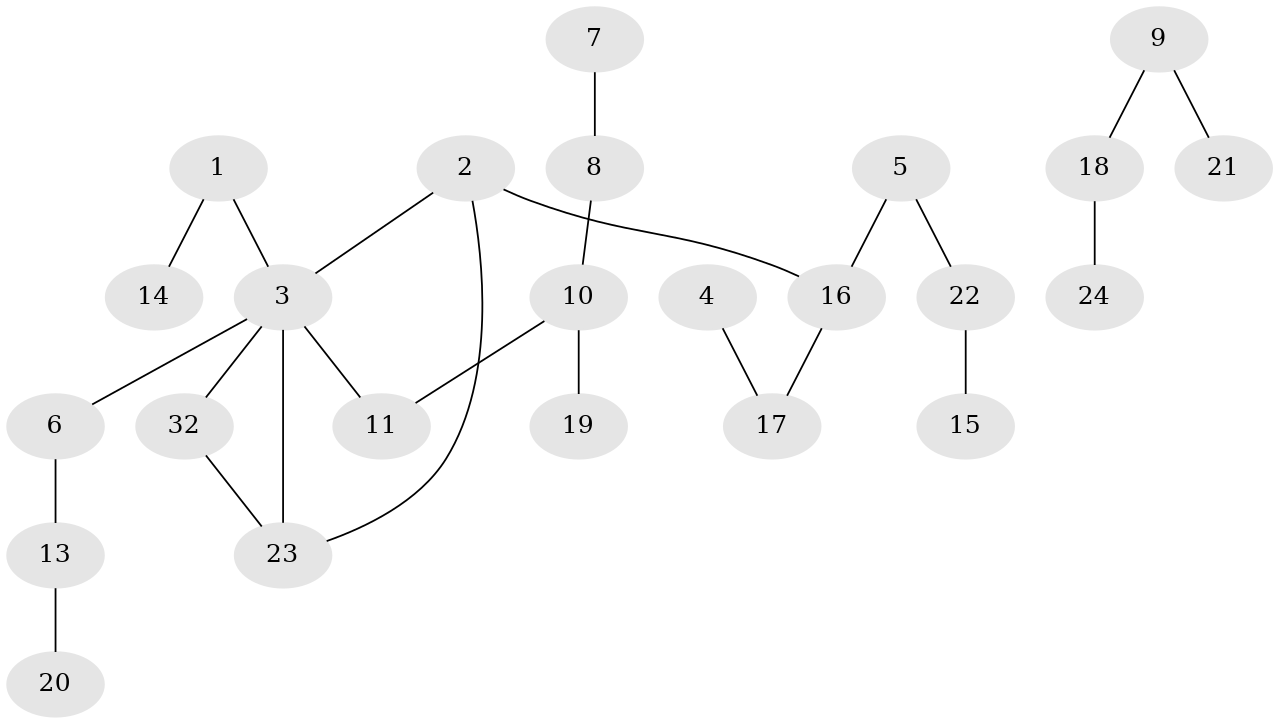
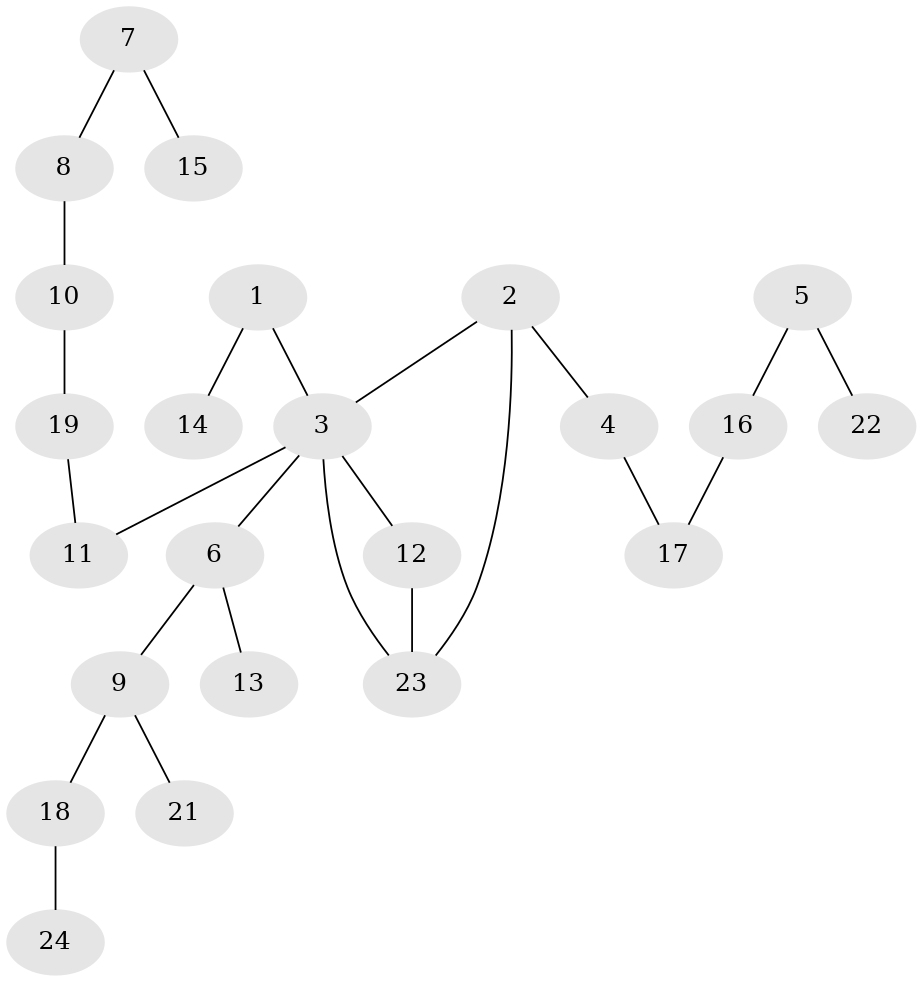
(651, 233) -> (560, 362)
(493, 354) -> (72, 491)
(966, 362) -> (161, 104)
(185, 426) -> (412, 555)
none -> (167, 620)
(56, 684) -> none
